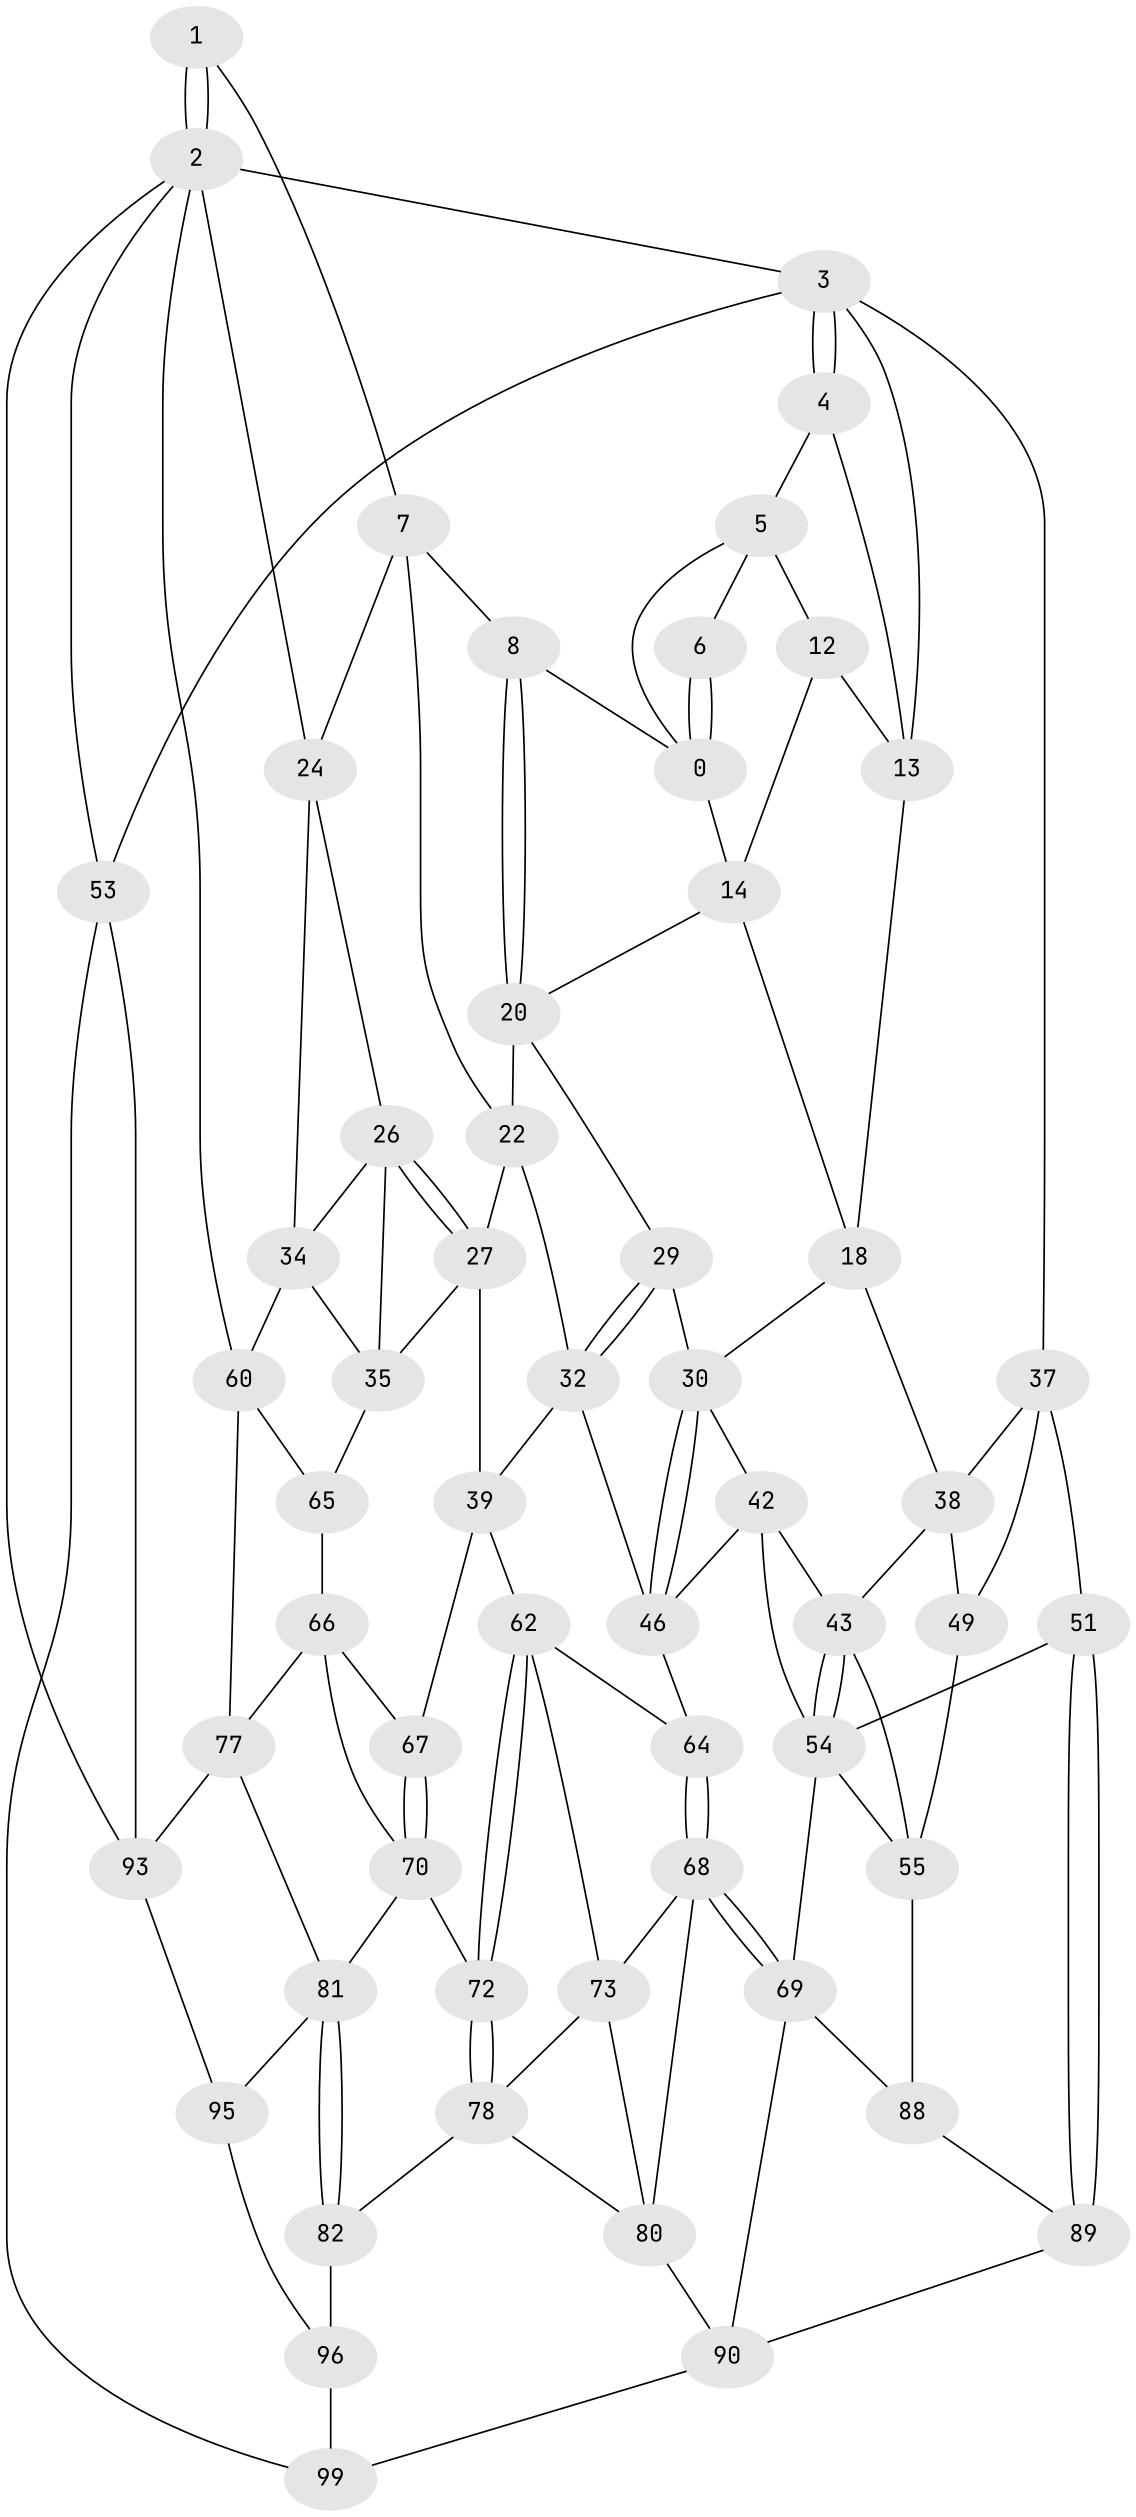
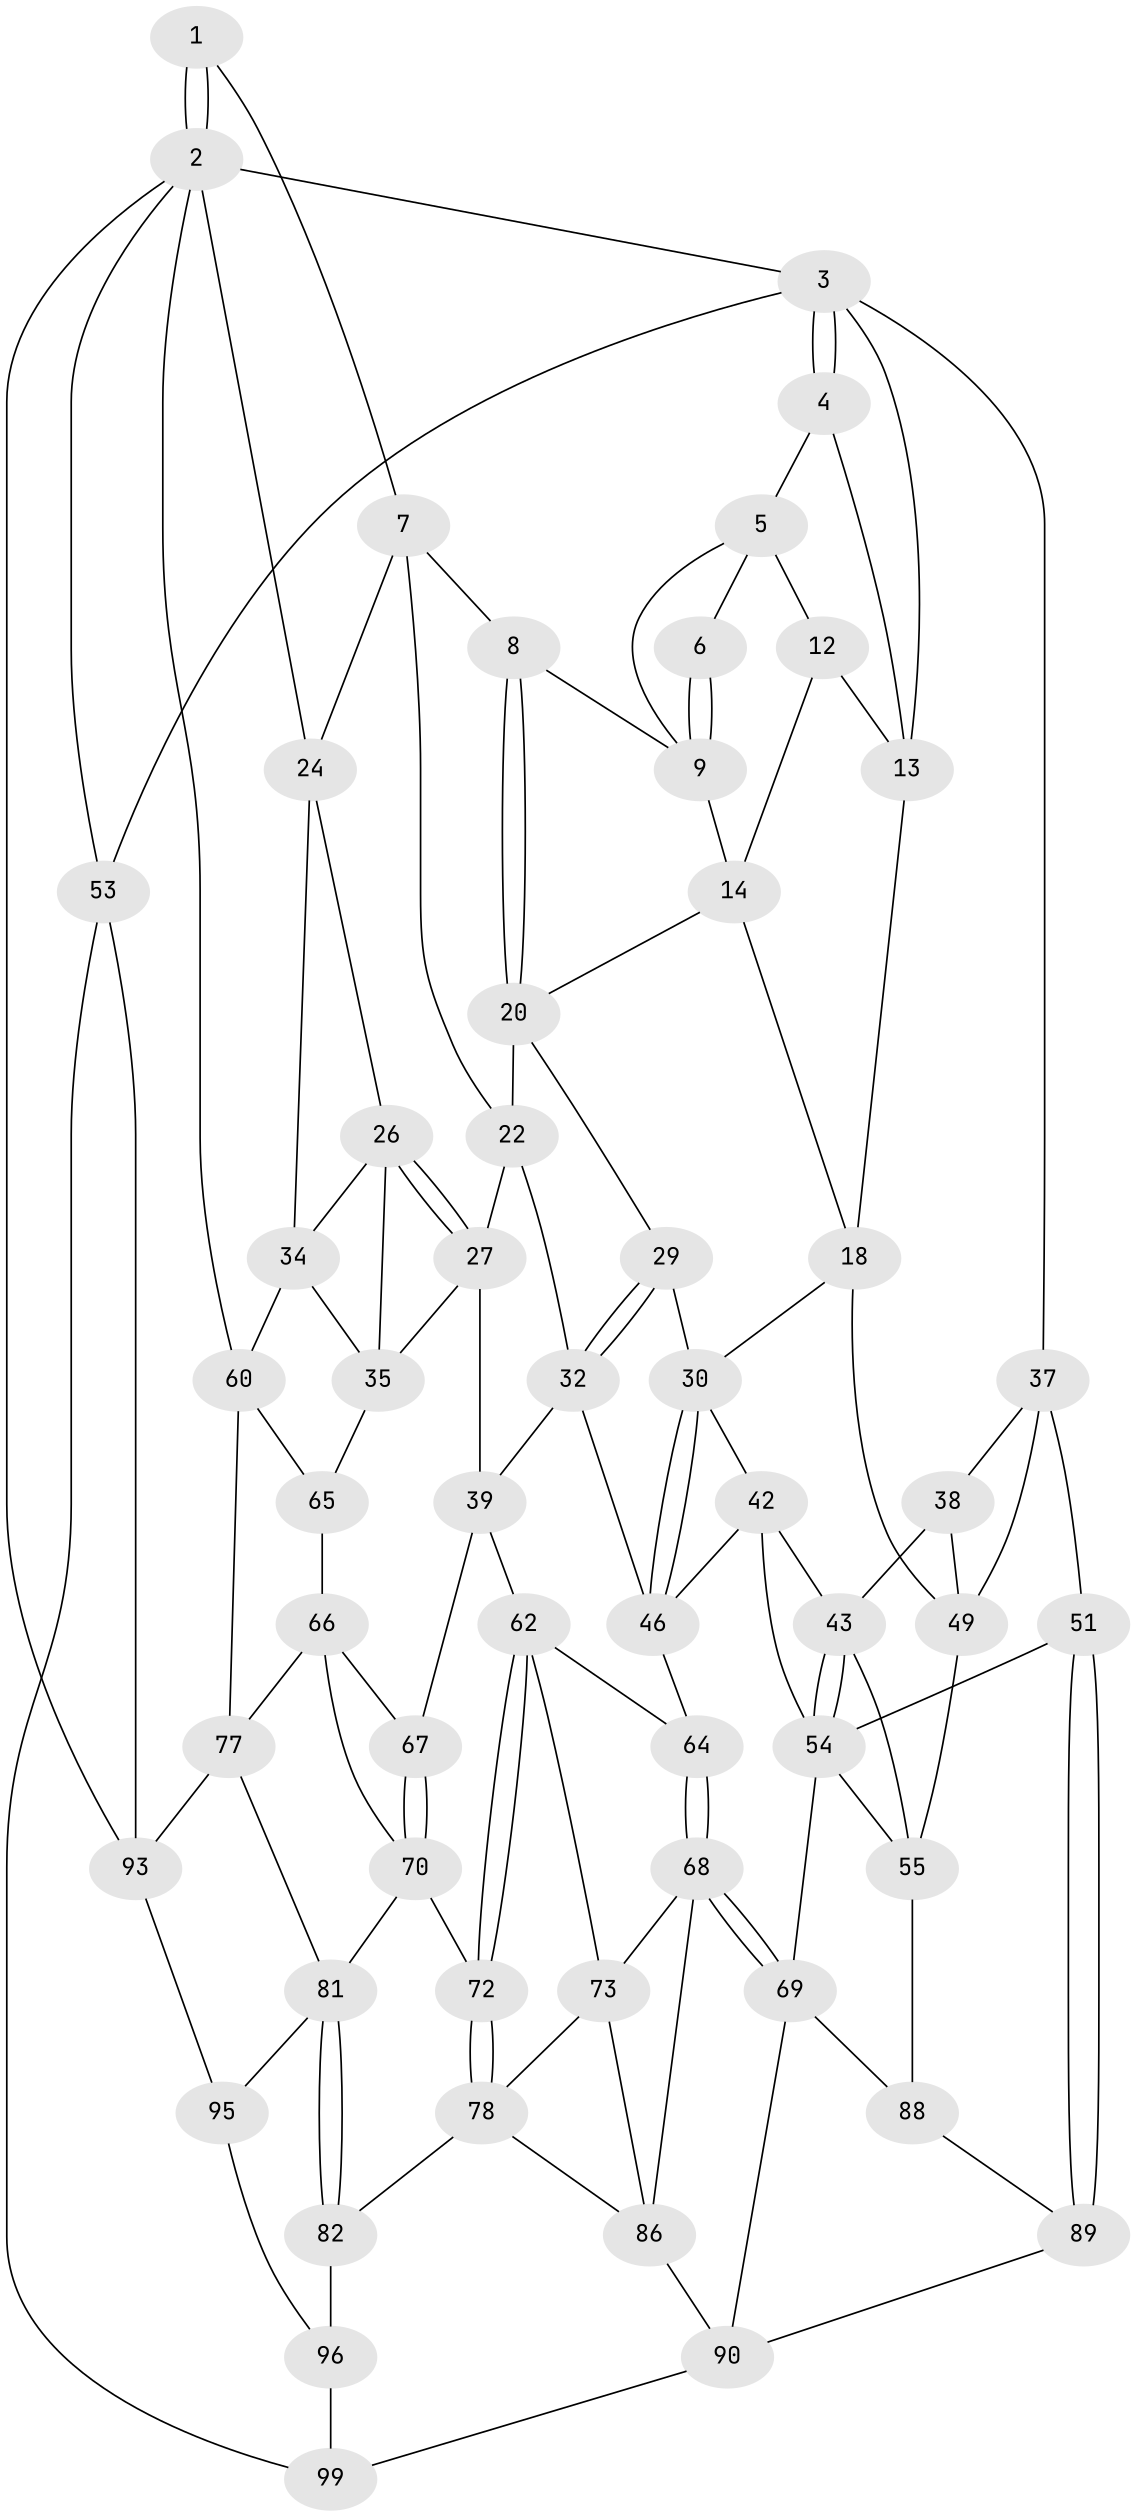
(700, 770) -> (700, 770)
(901, 1380) -> (864, 1453)
(650, 2235) -> (650, 2235)
